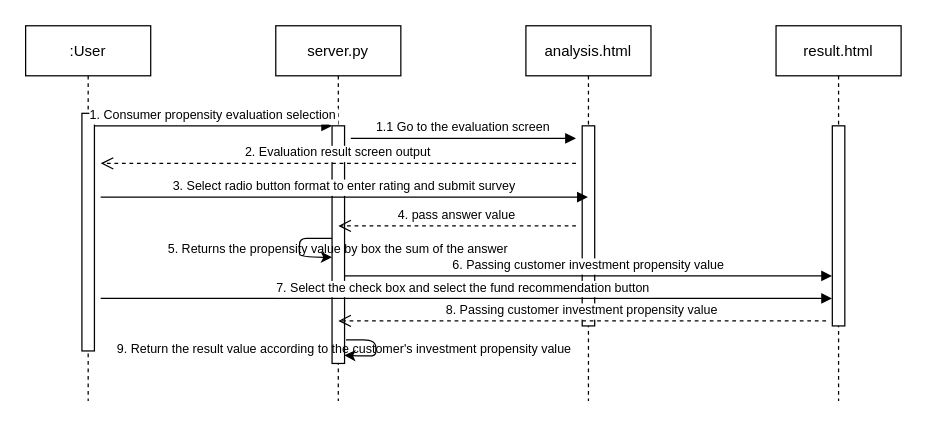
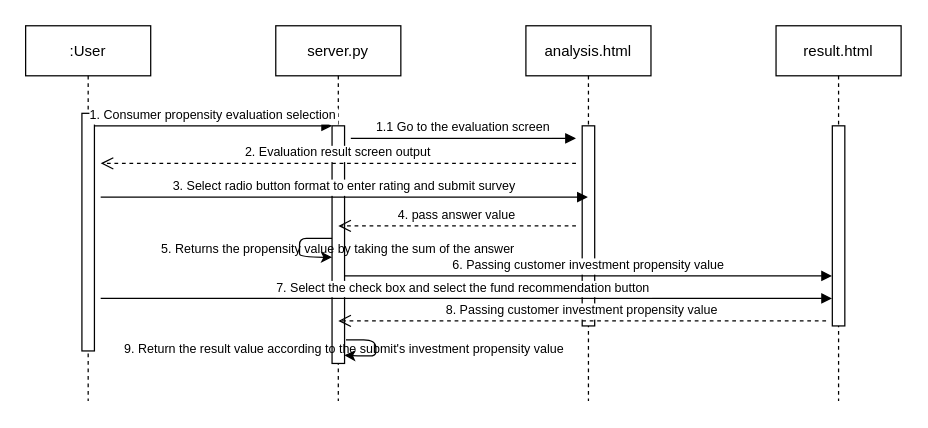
(338, 248) -> (338, 248)
(344, 348) -> (344, 348)
